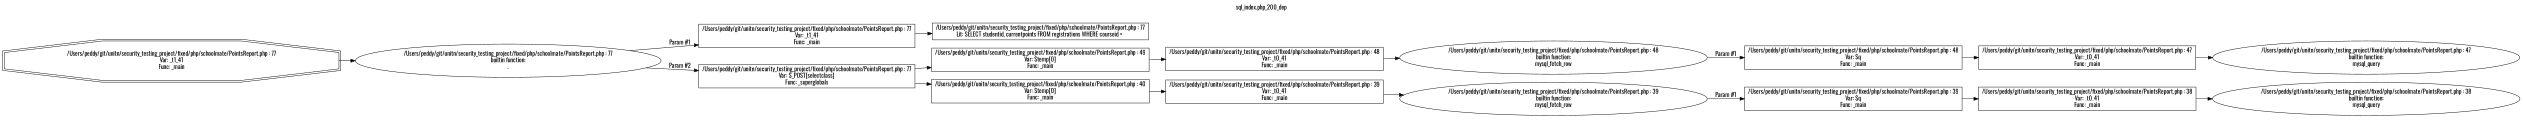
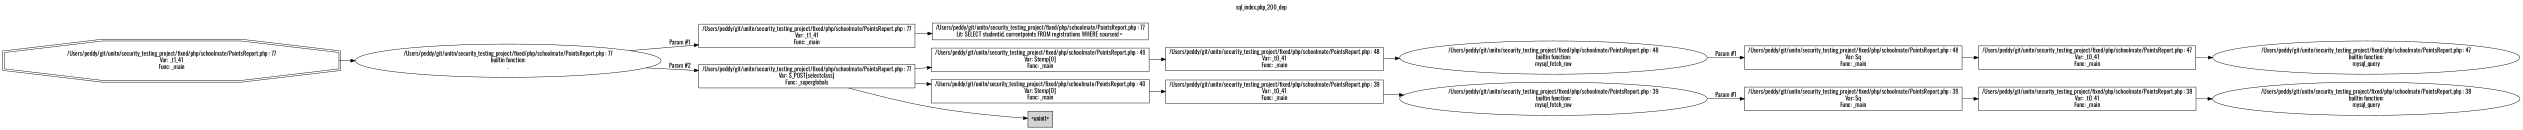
none -> (1040, 119)
